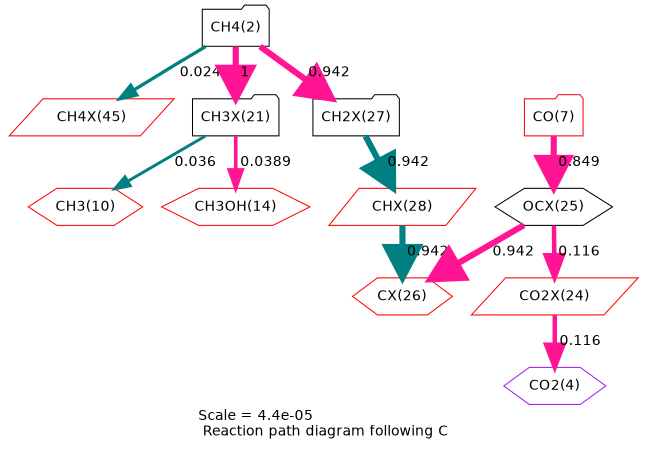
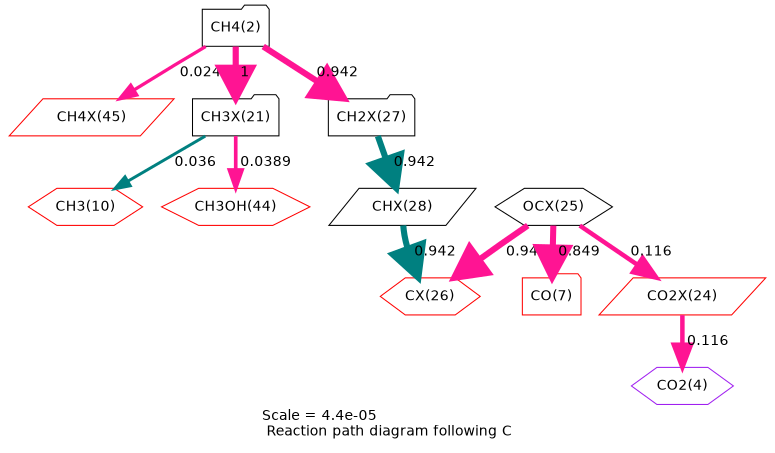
(170, 68) -> (170, 68)
(554, 147) -> (553, 236)
(236, 207) -> (236, 207)
(402, 207) -> (402, 207)
